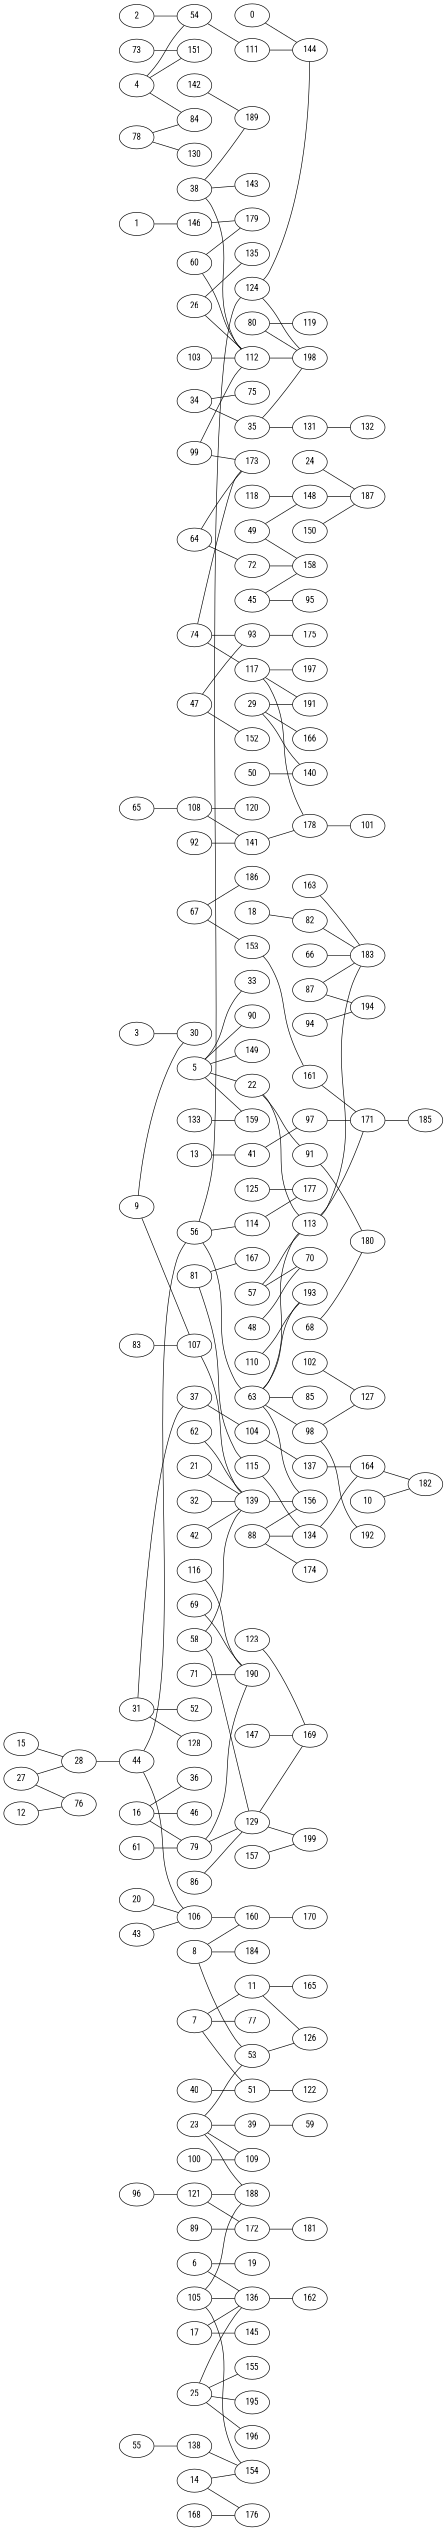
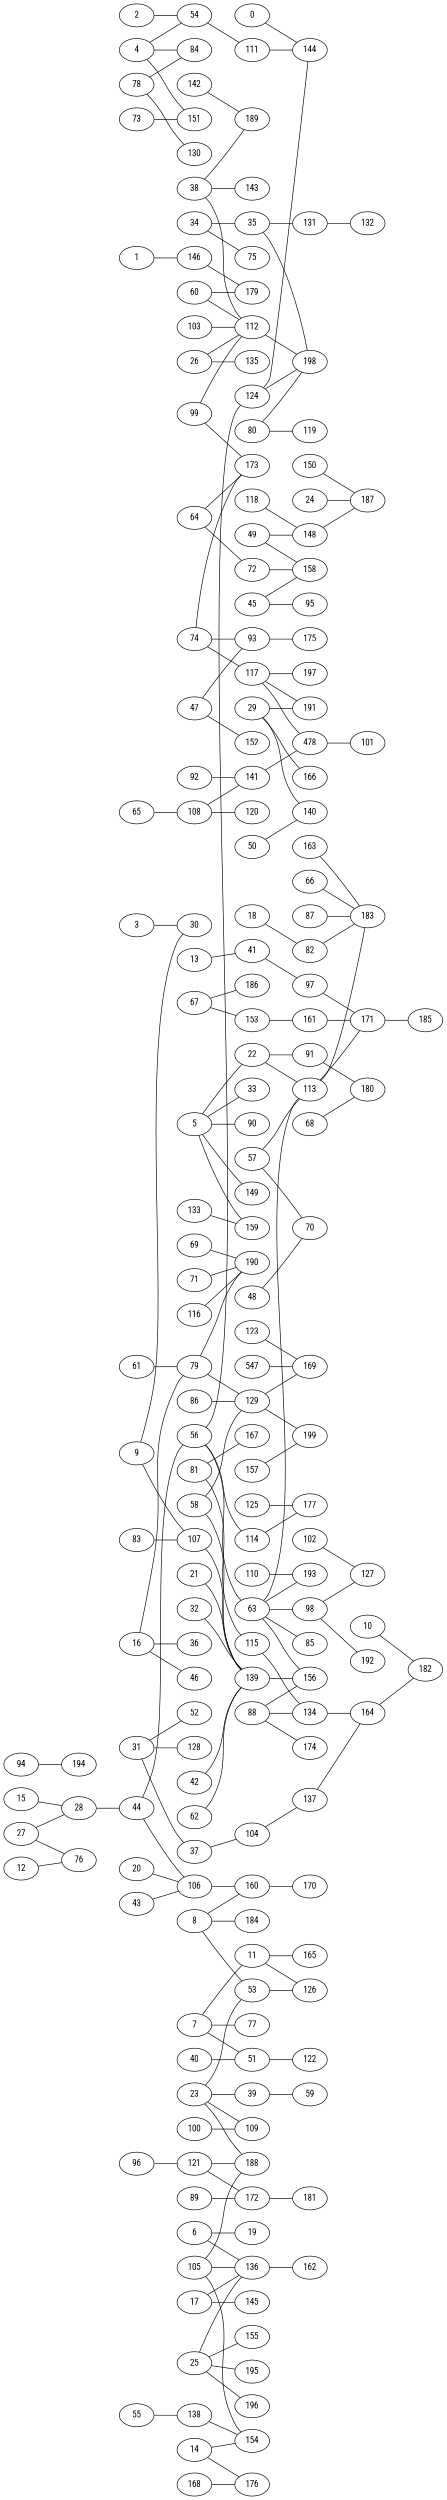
(310, 826) -> (310, 743)
(339, 999) -> none
(252, 1736) -> (252, 1367)
